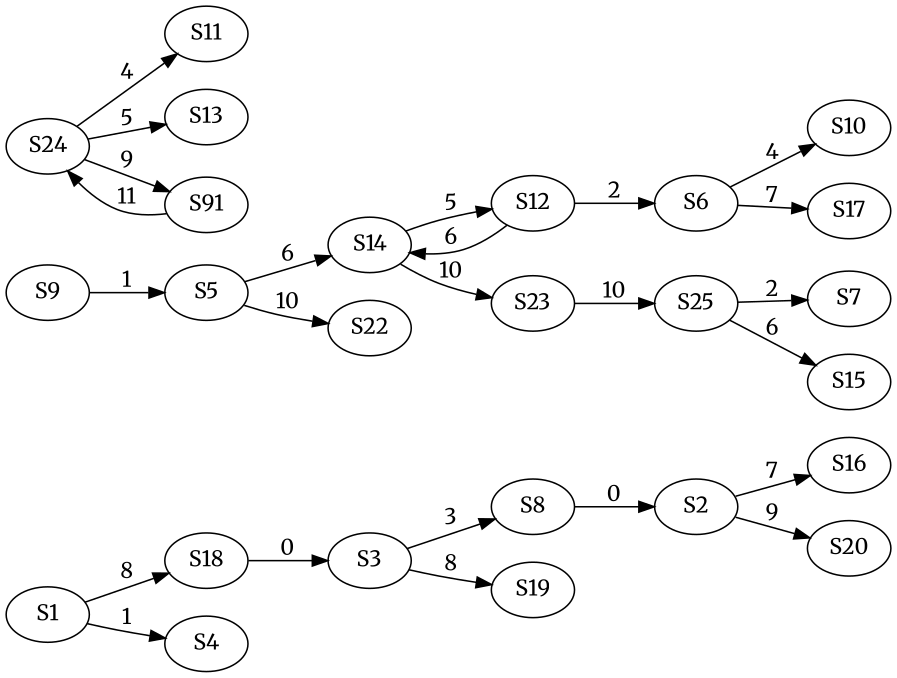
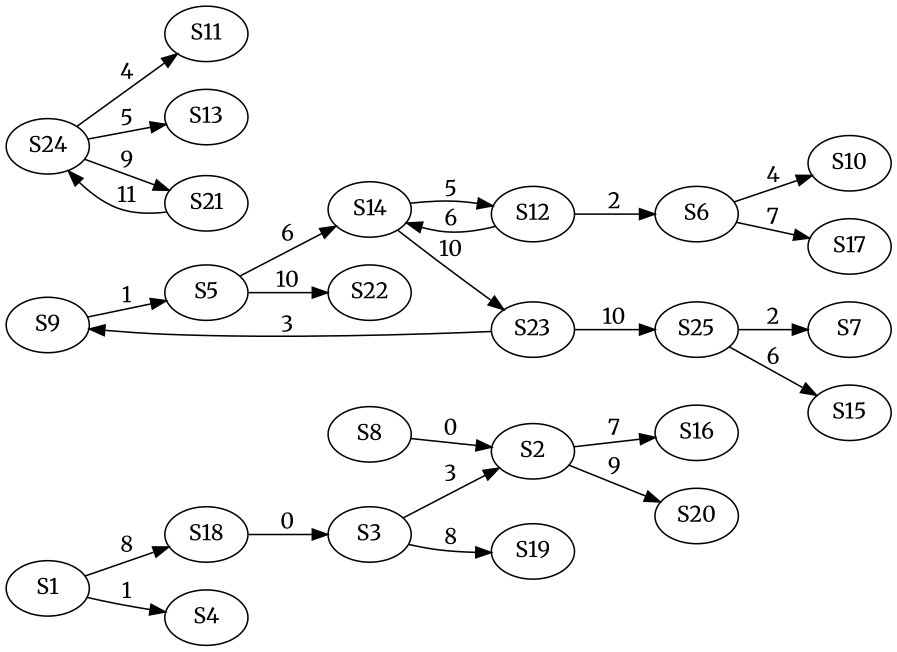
(206, 205) -> (206, 203)
none -> (298, 336)
(444, 536) -> (444, 496)
